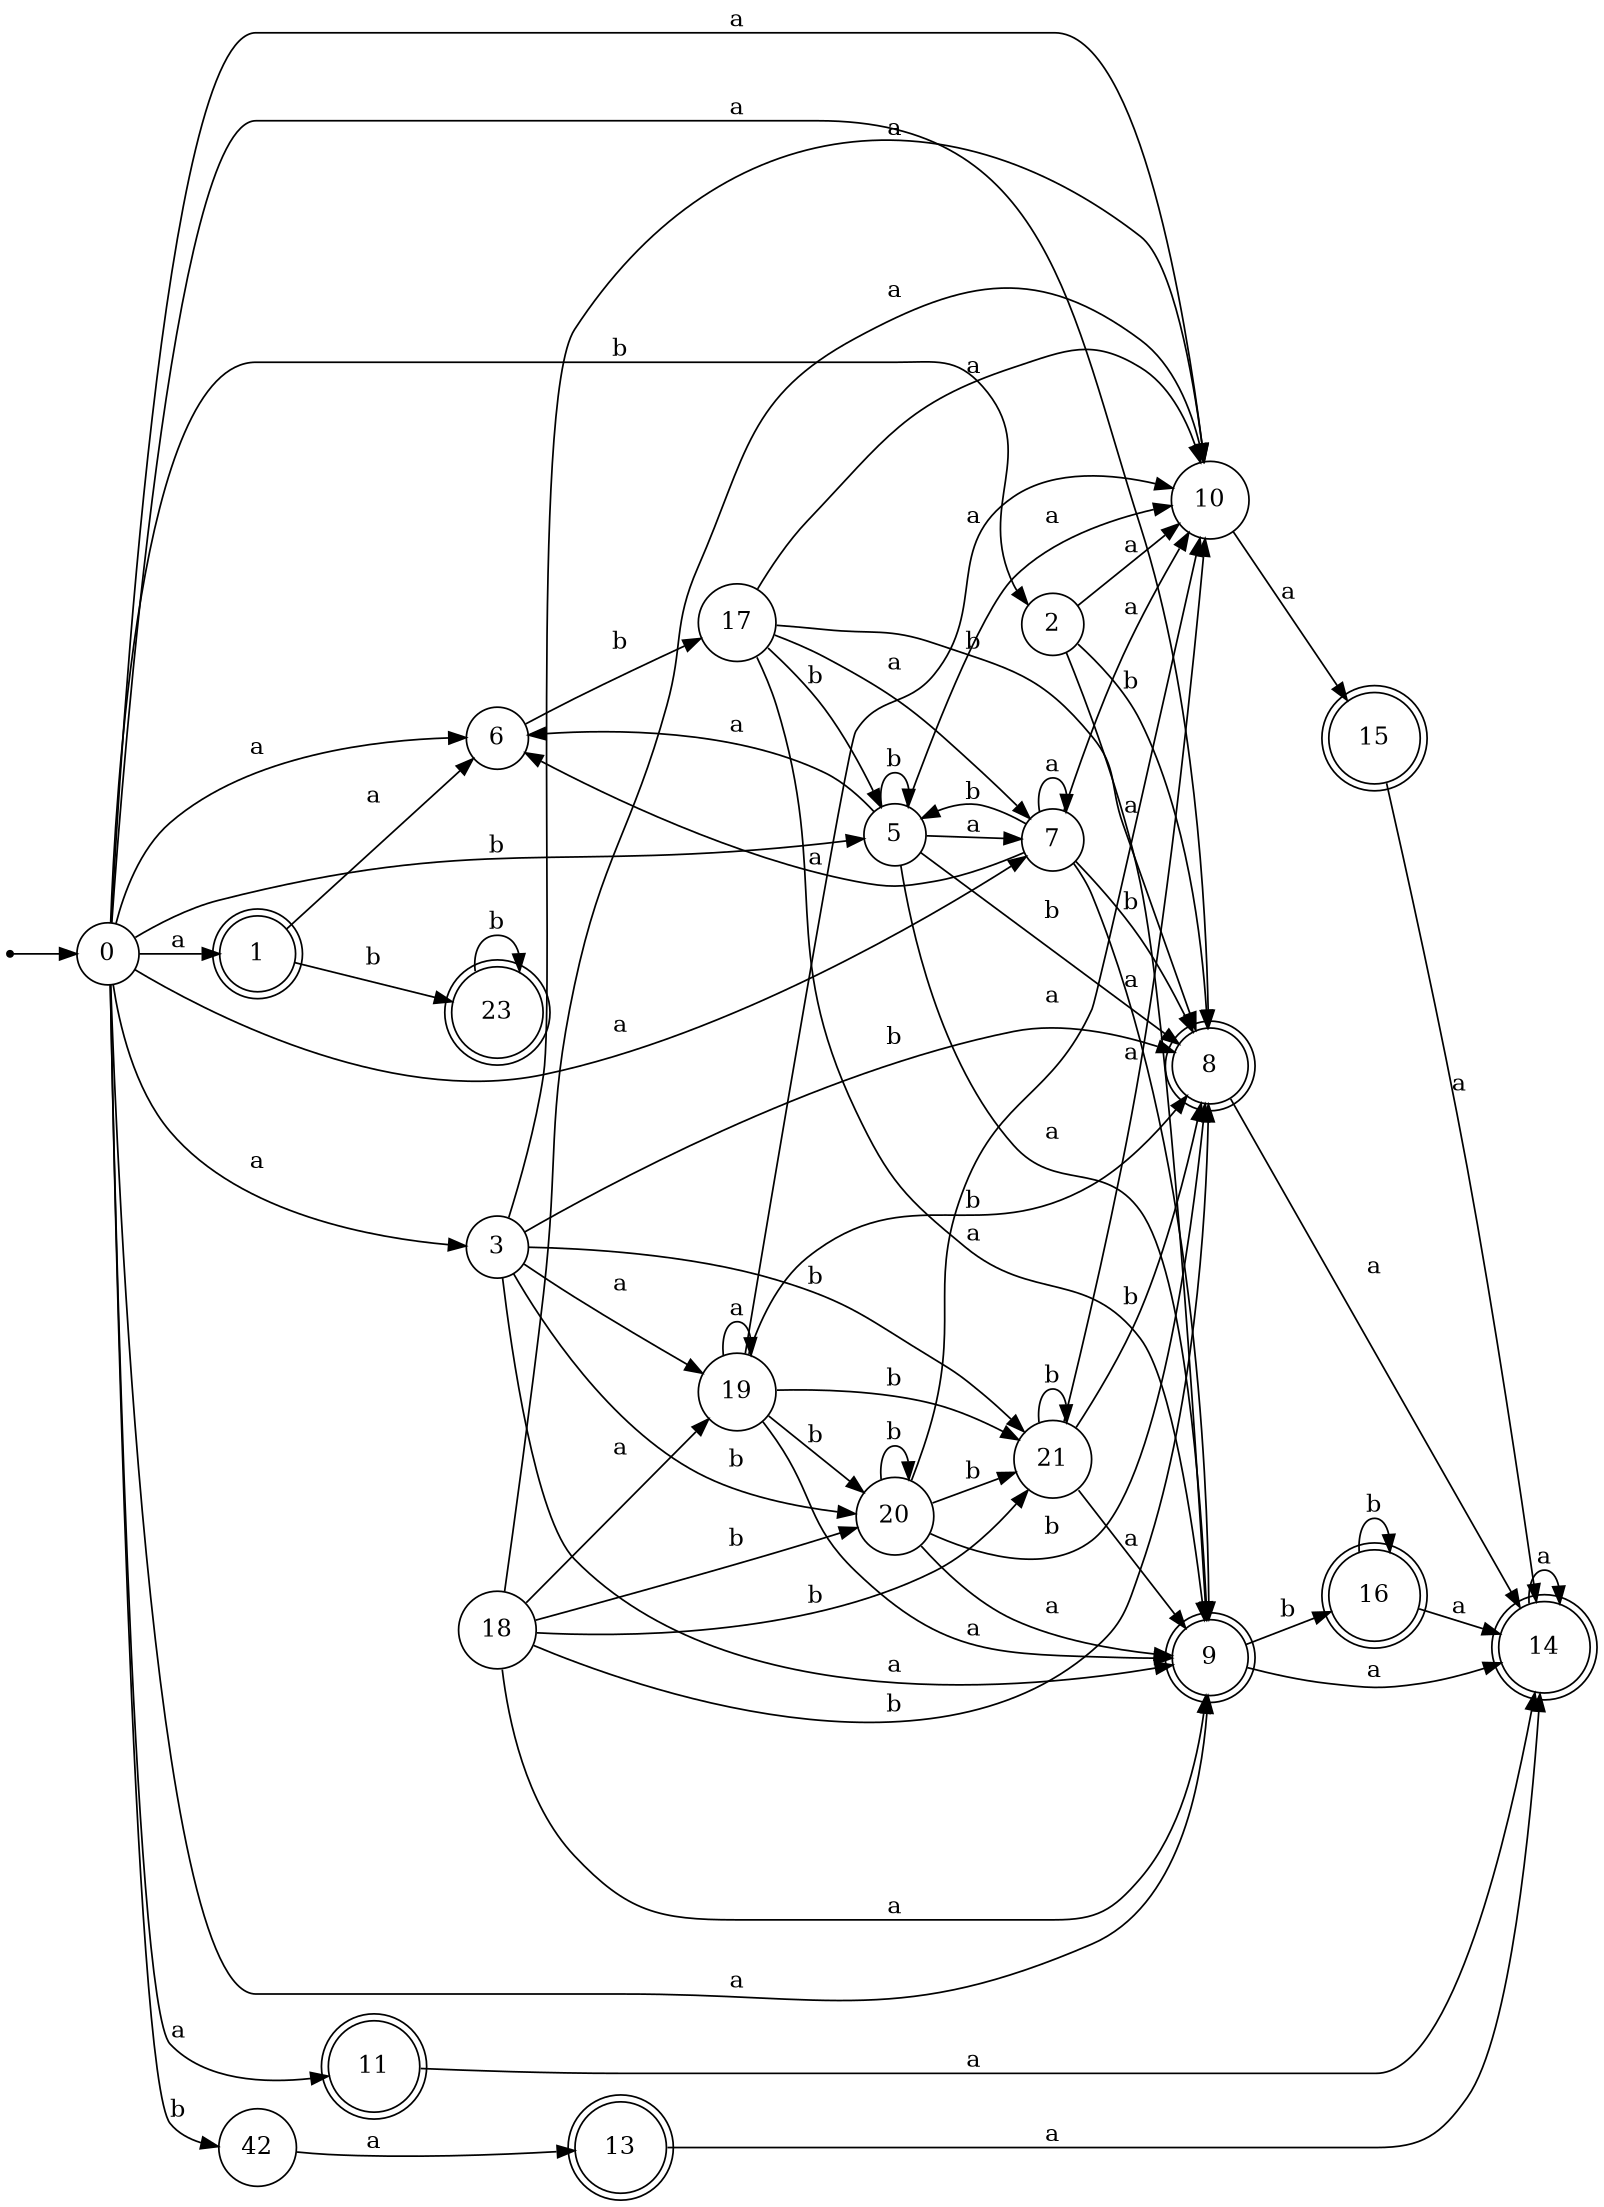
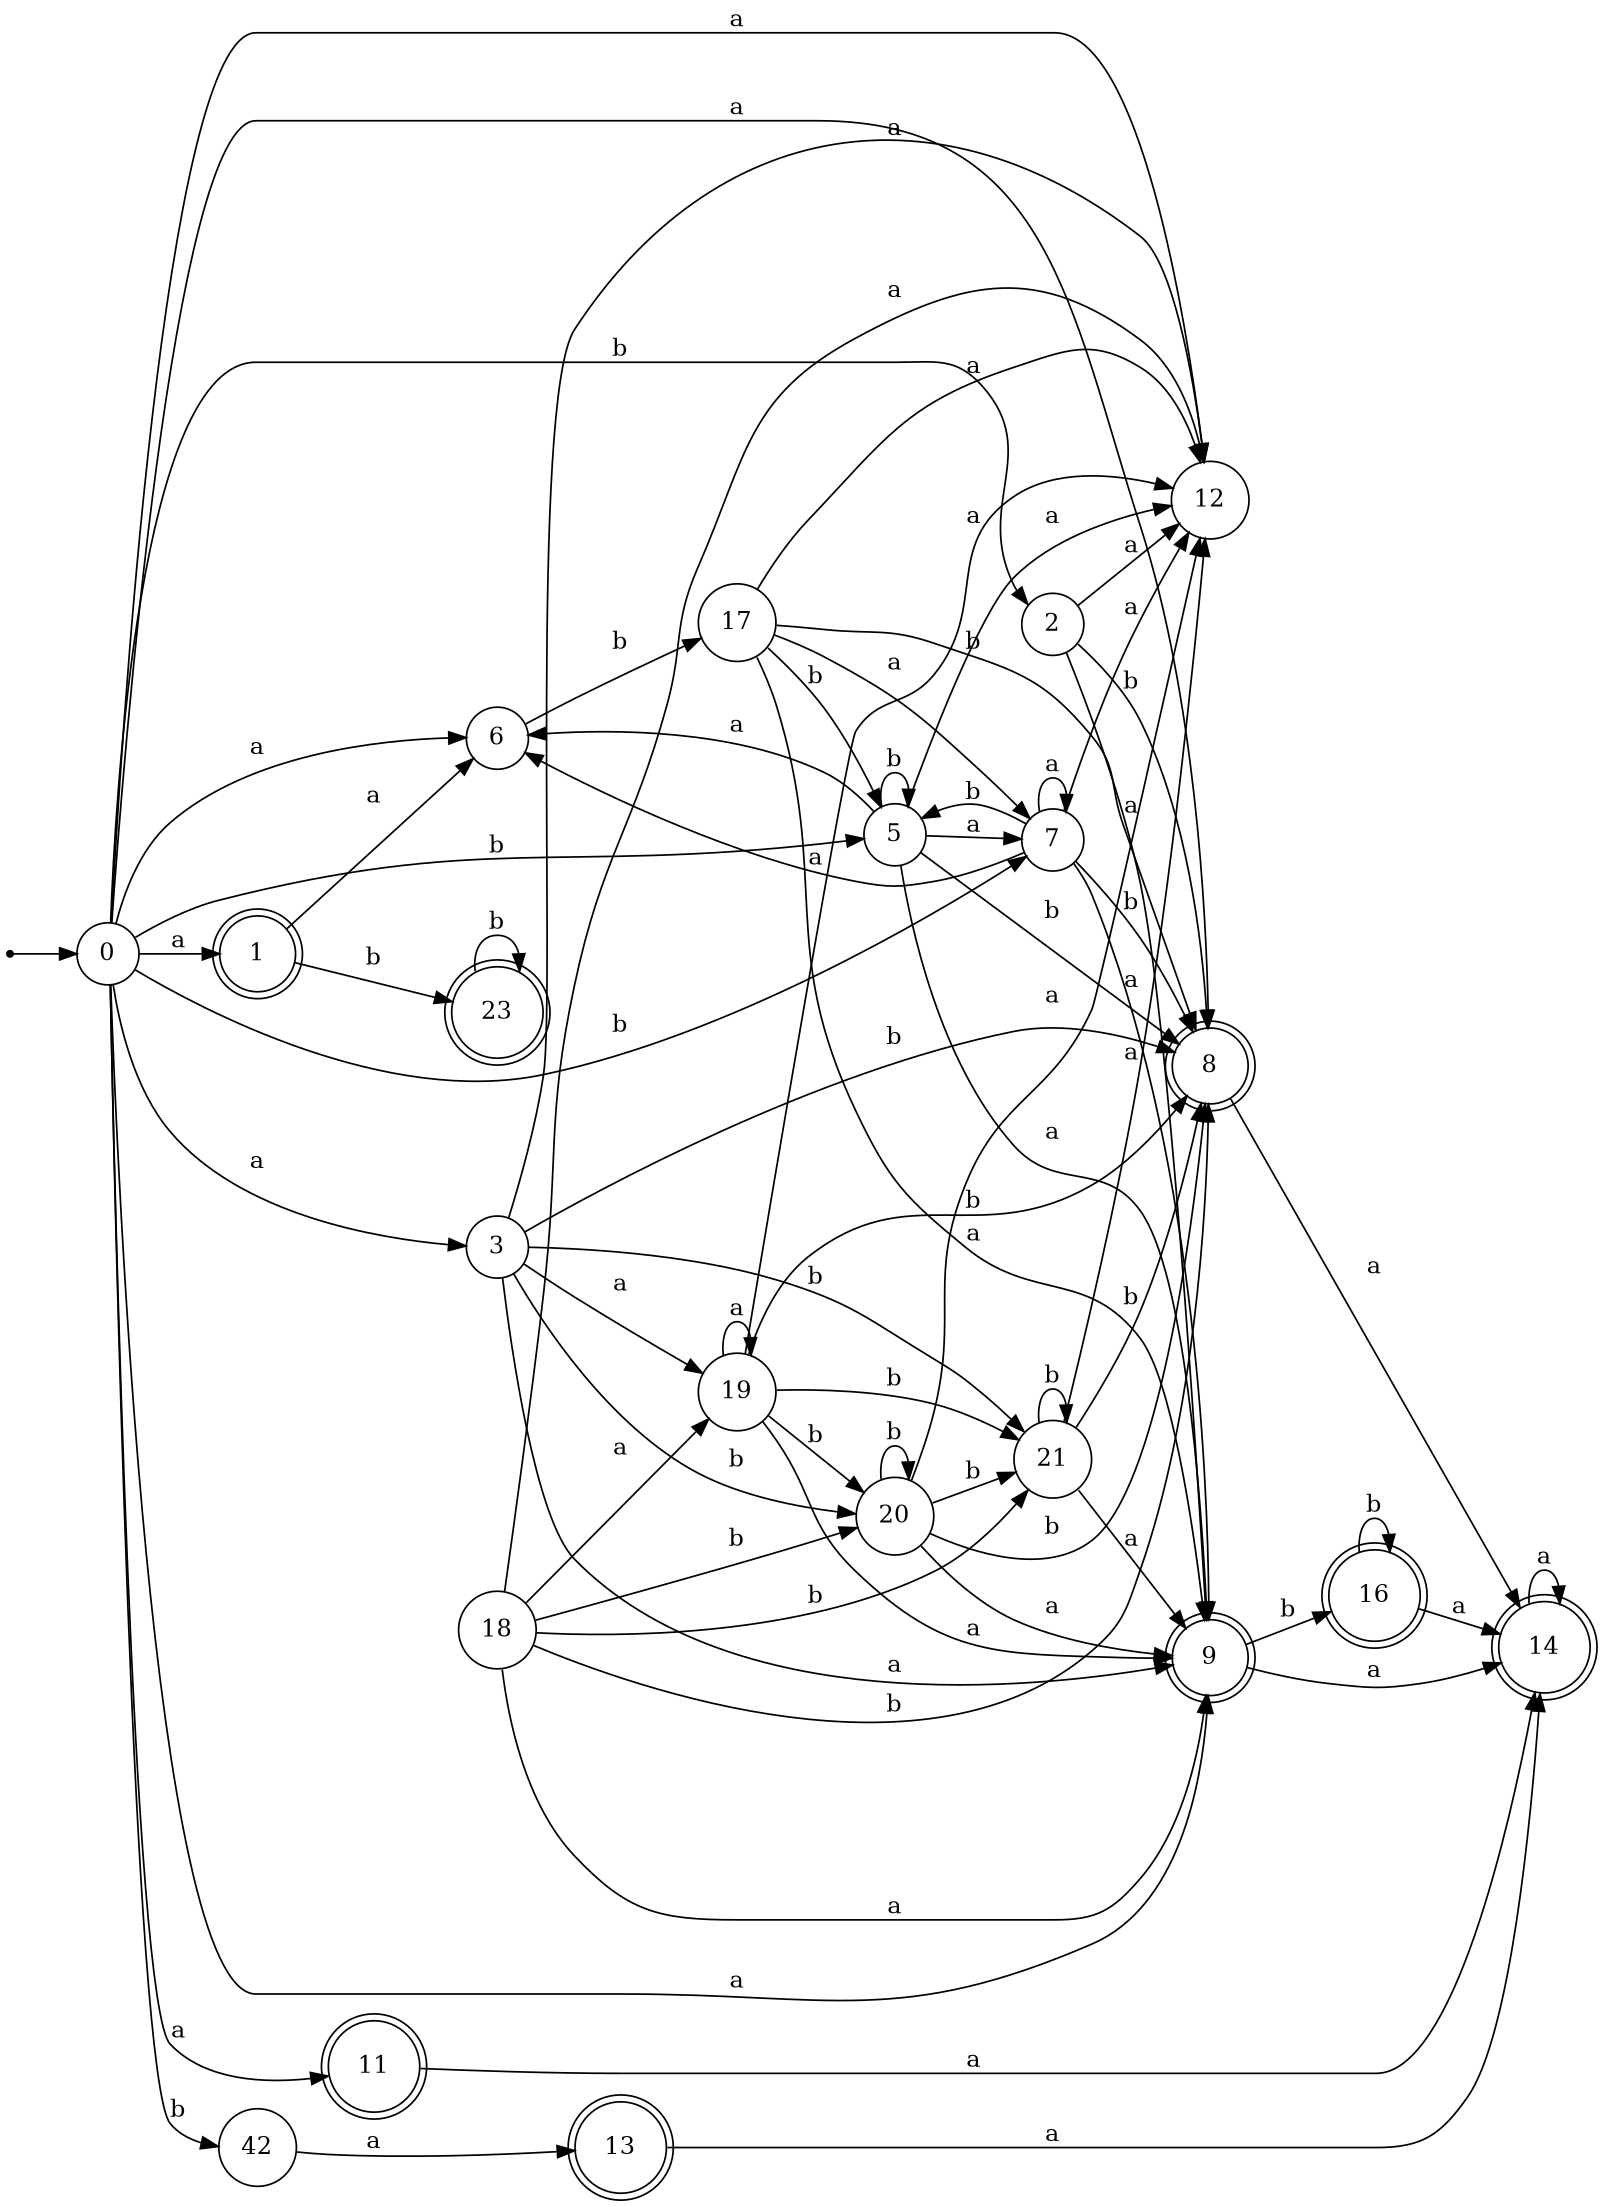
(1210, 500) -> (1210, 500)
(1375, 738) -> none
(621, 1026) -> (621, 1026)
